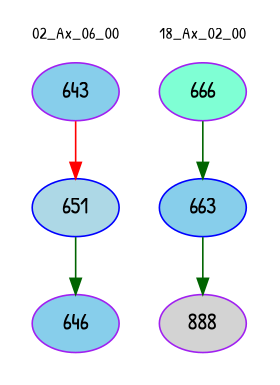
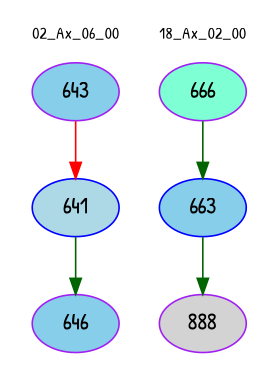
(76, 208) -> (76, 208)
